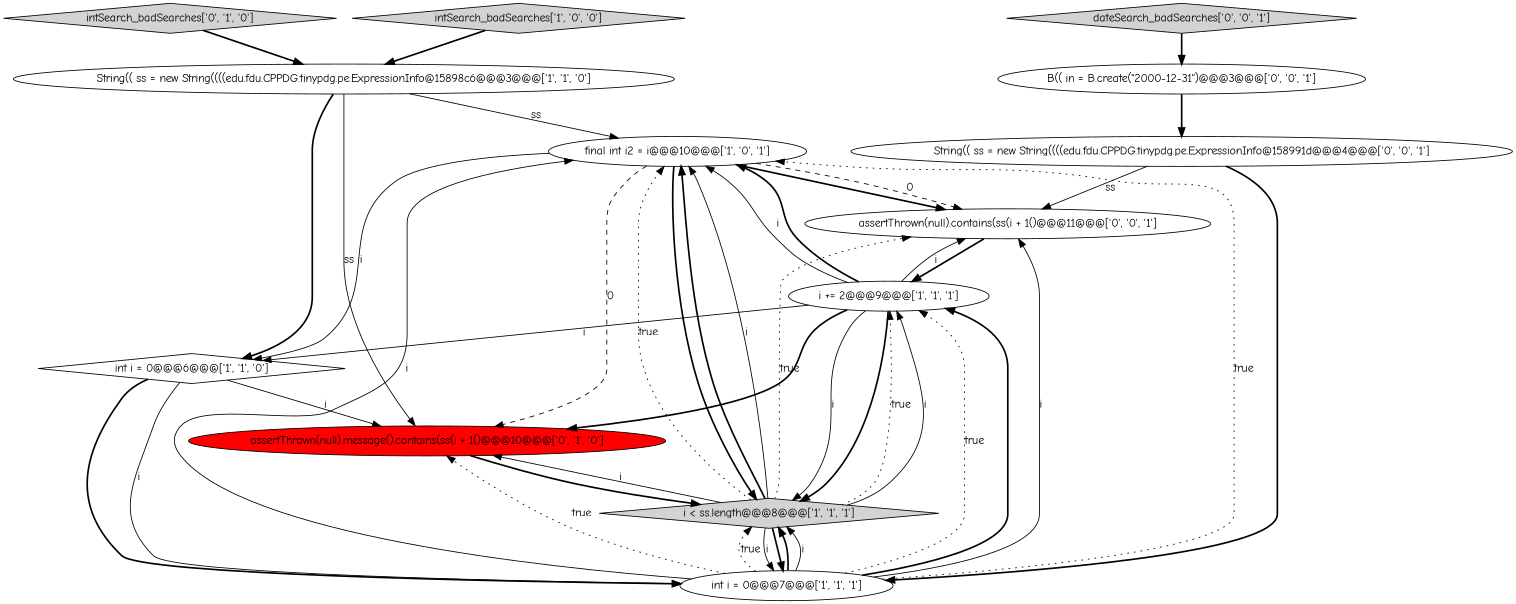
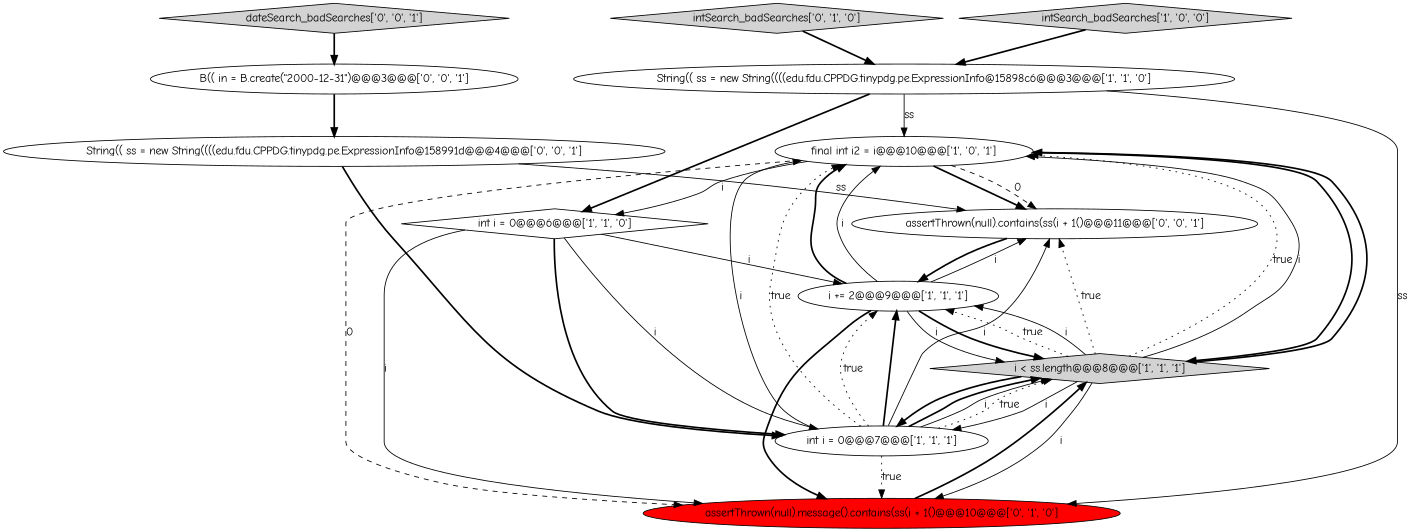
(540, 332) -> (717, 258)
